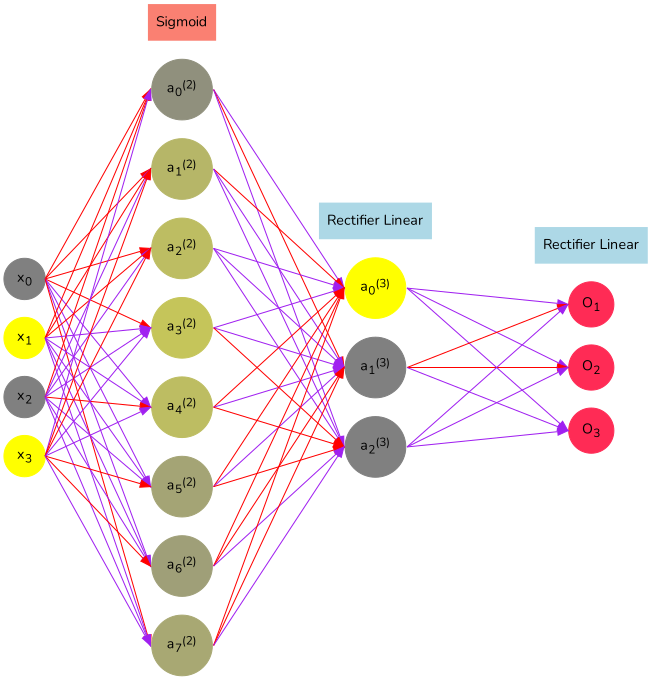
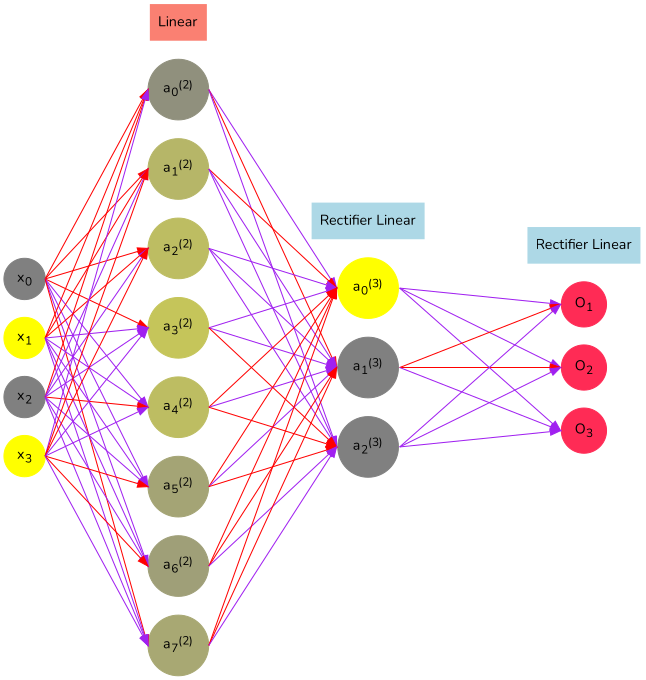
(182, 22) -> (178, 22)
